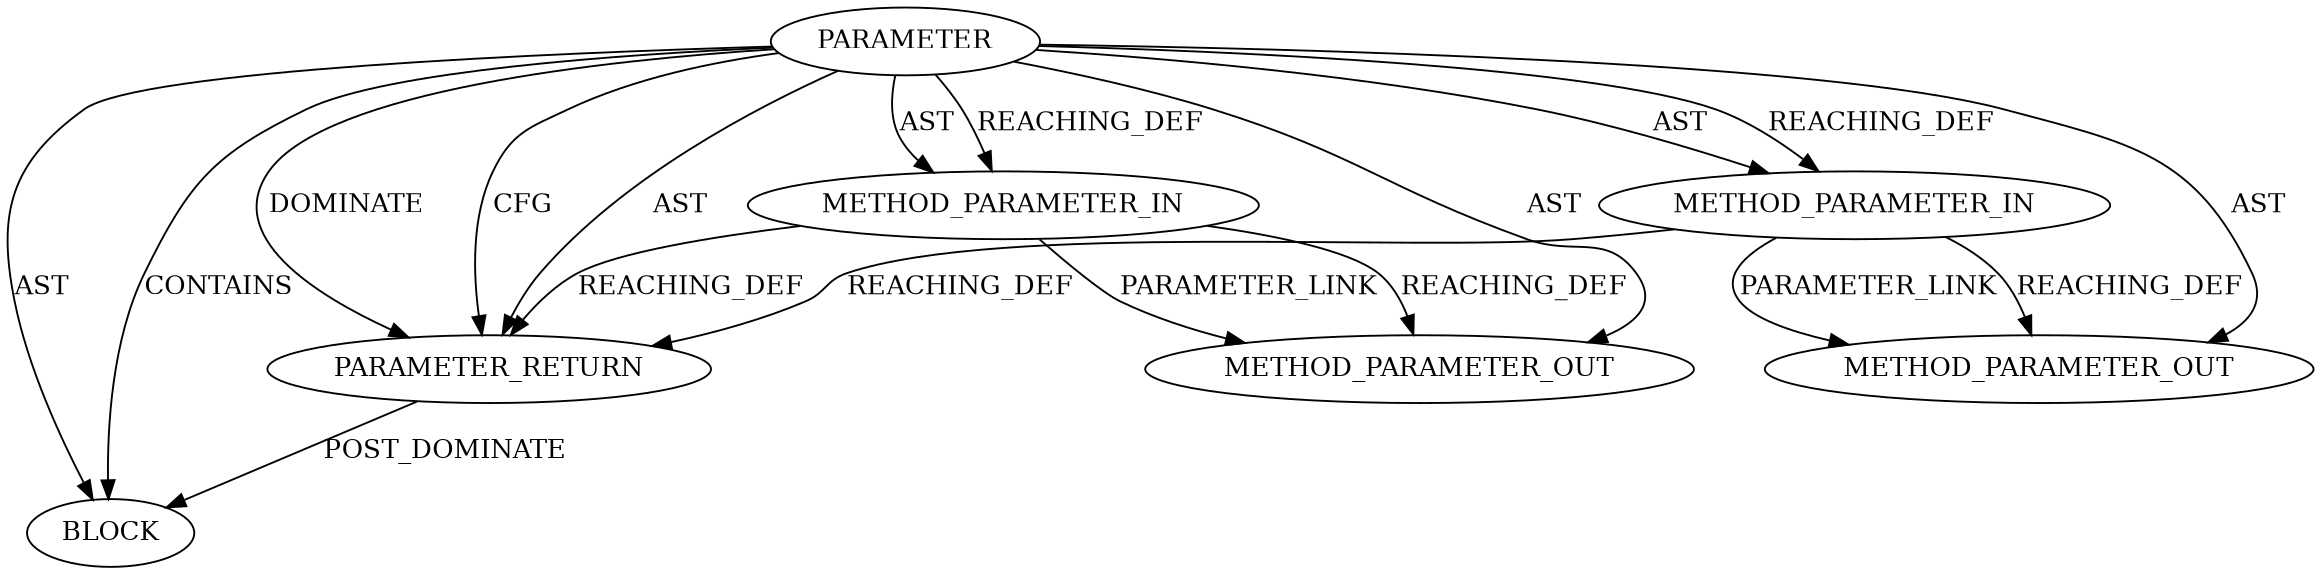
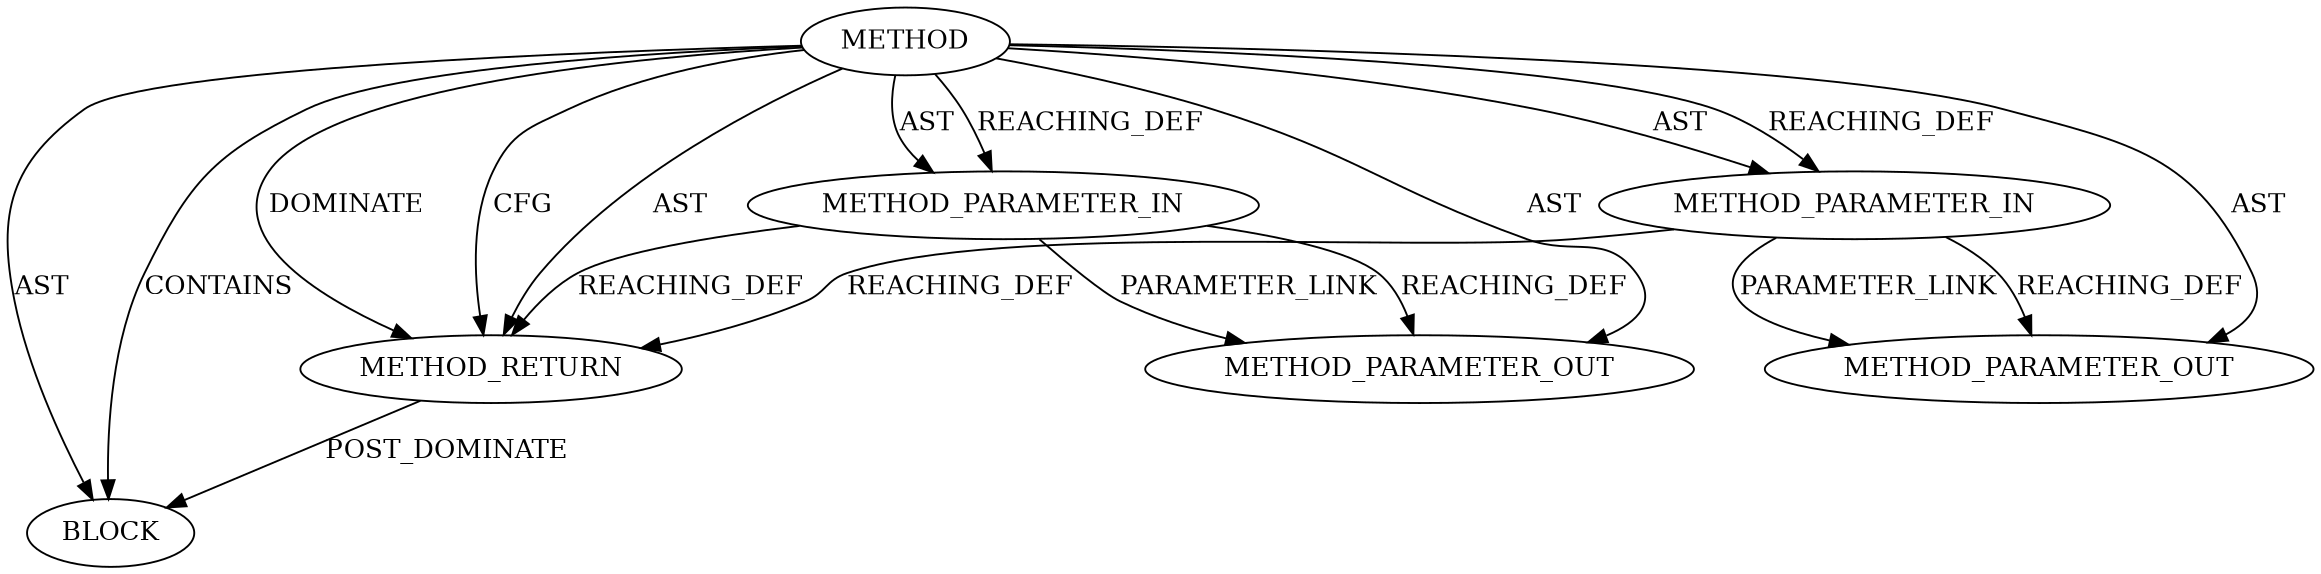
(905, 41) -> (905, 41)
(489, 369) -> (491, 369)
